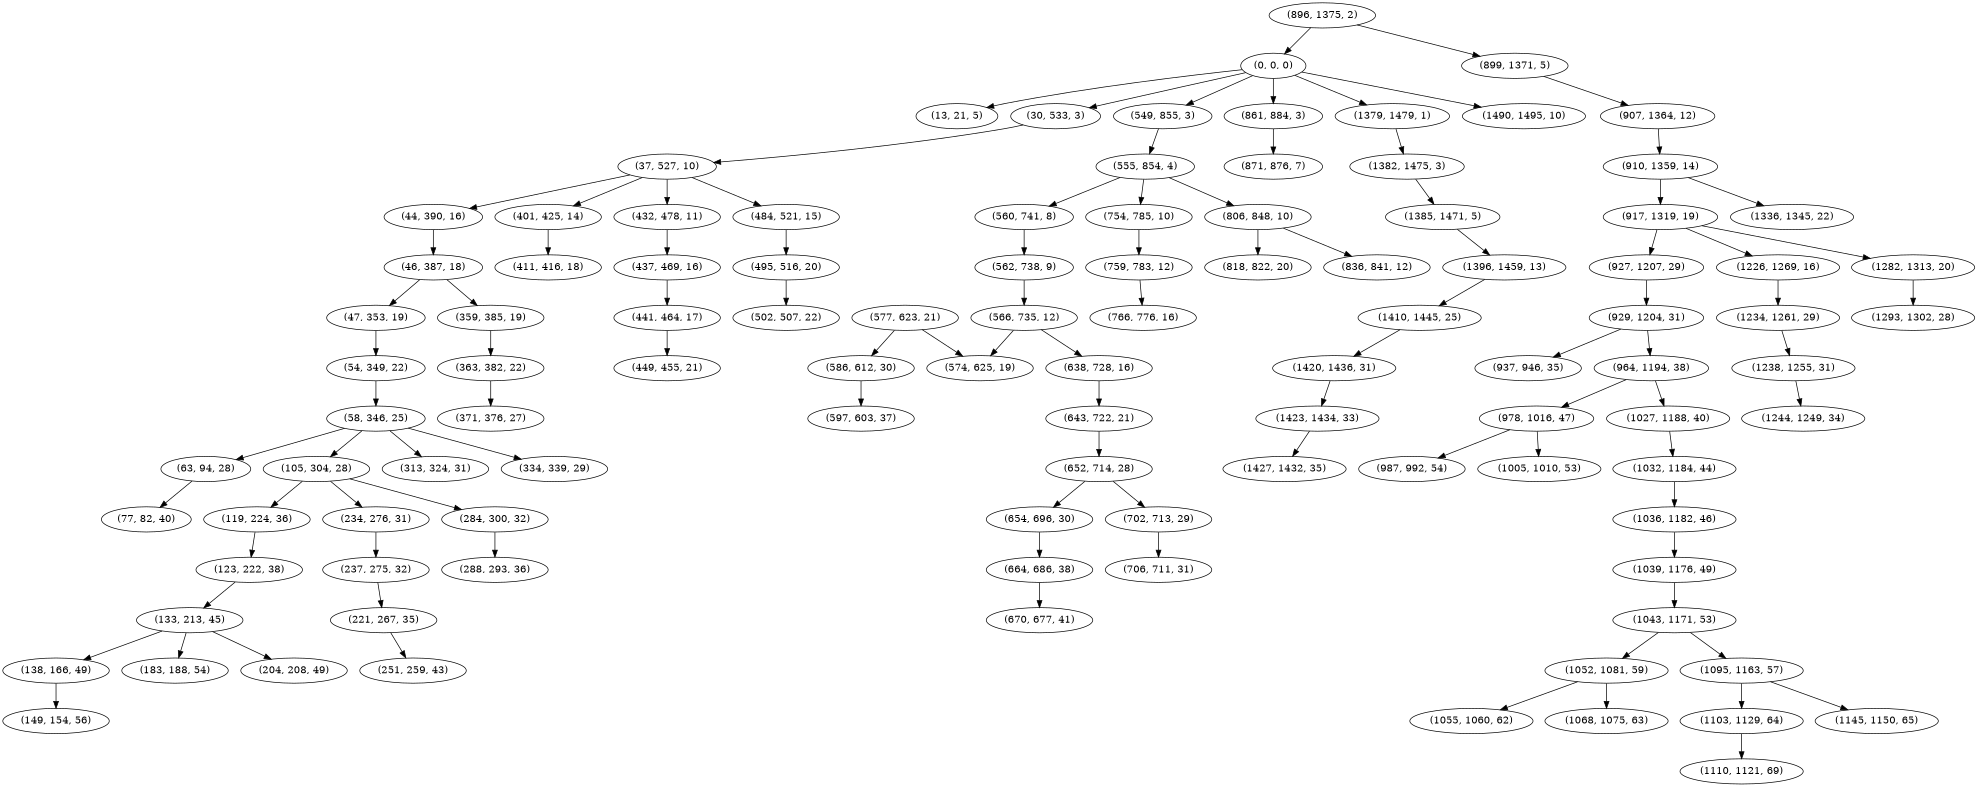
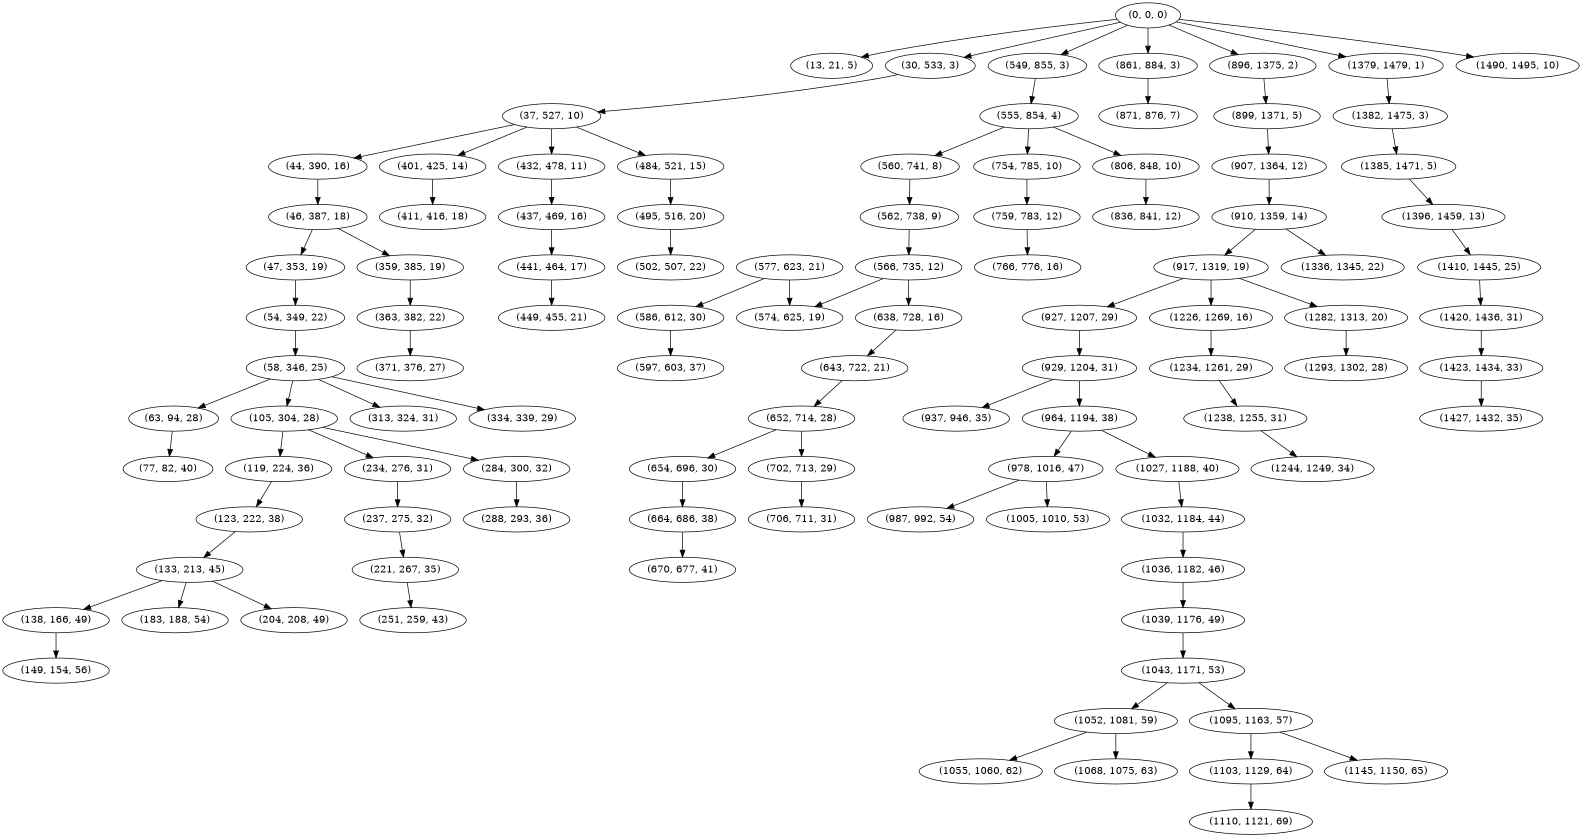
(1300, 38) -> (1200, 38)
(1258, 267) -> none
